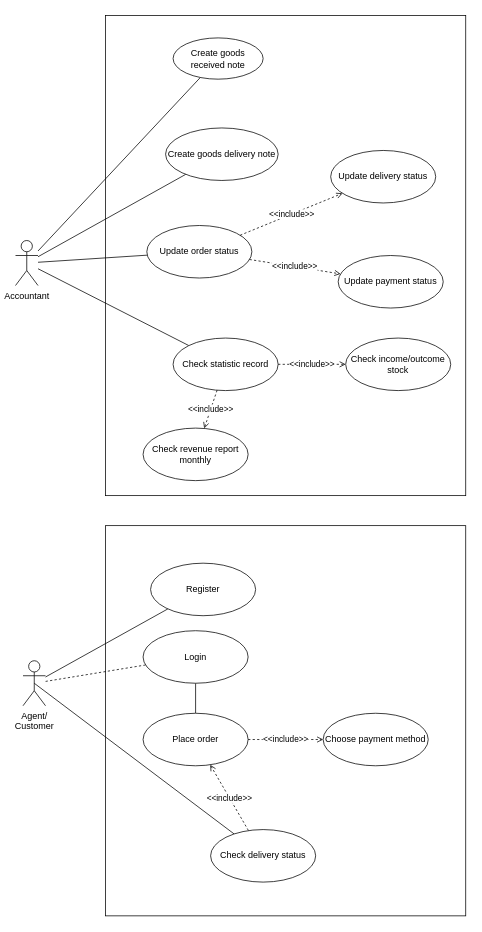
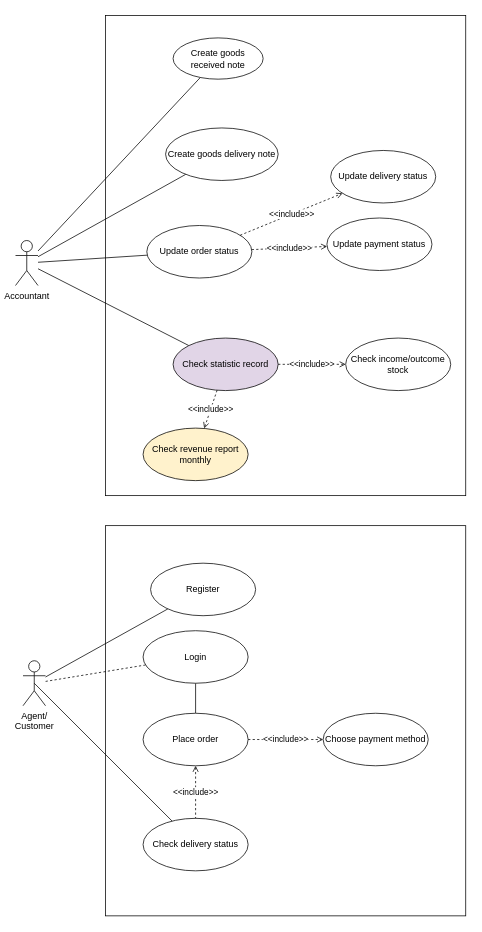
(390, 282) -> (379, 244)
(225, 364) -> (225, 364)
(195, 454) -> (195, 454)
(263, 855) -> (195, 844)
